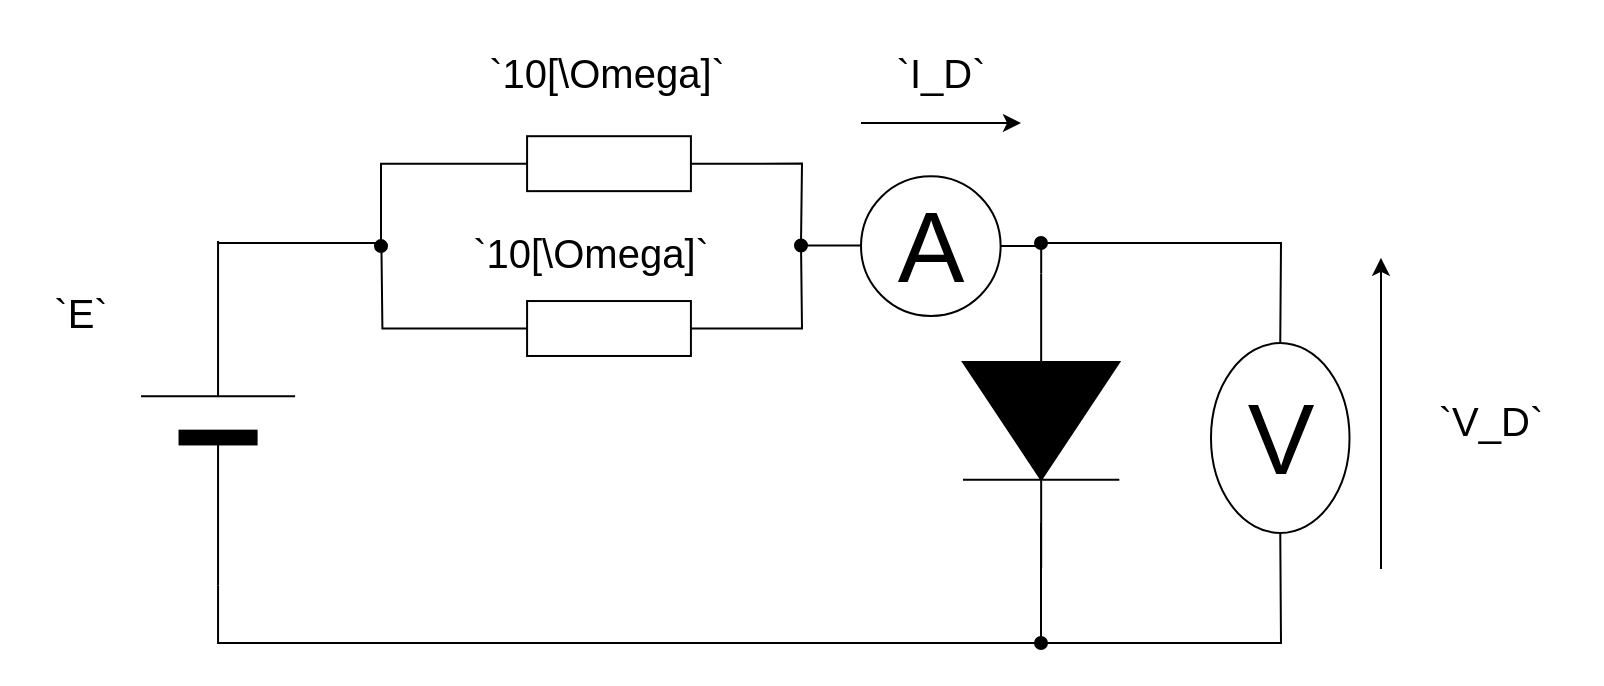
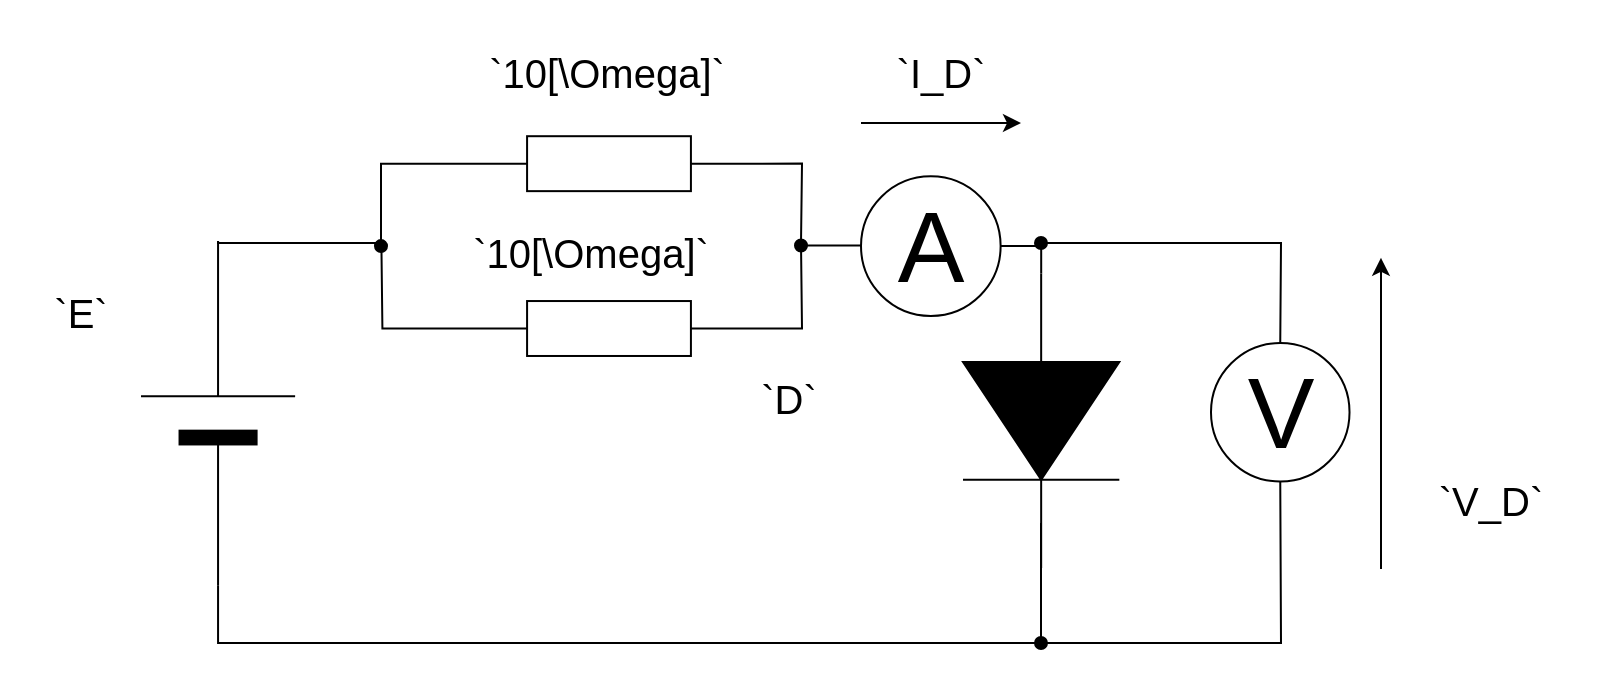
none -> (789, 398)
(1491, 421) -> (1491, 501)
(1280, 438) -> (1280, 412)
